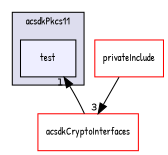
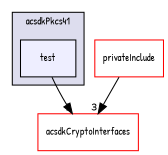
(48, 22) -> (48, 22)
(77, 100) -> (59, 92)
